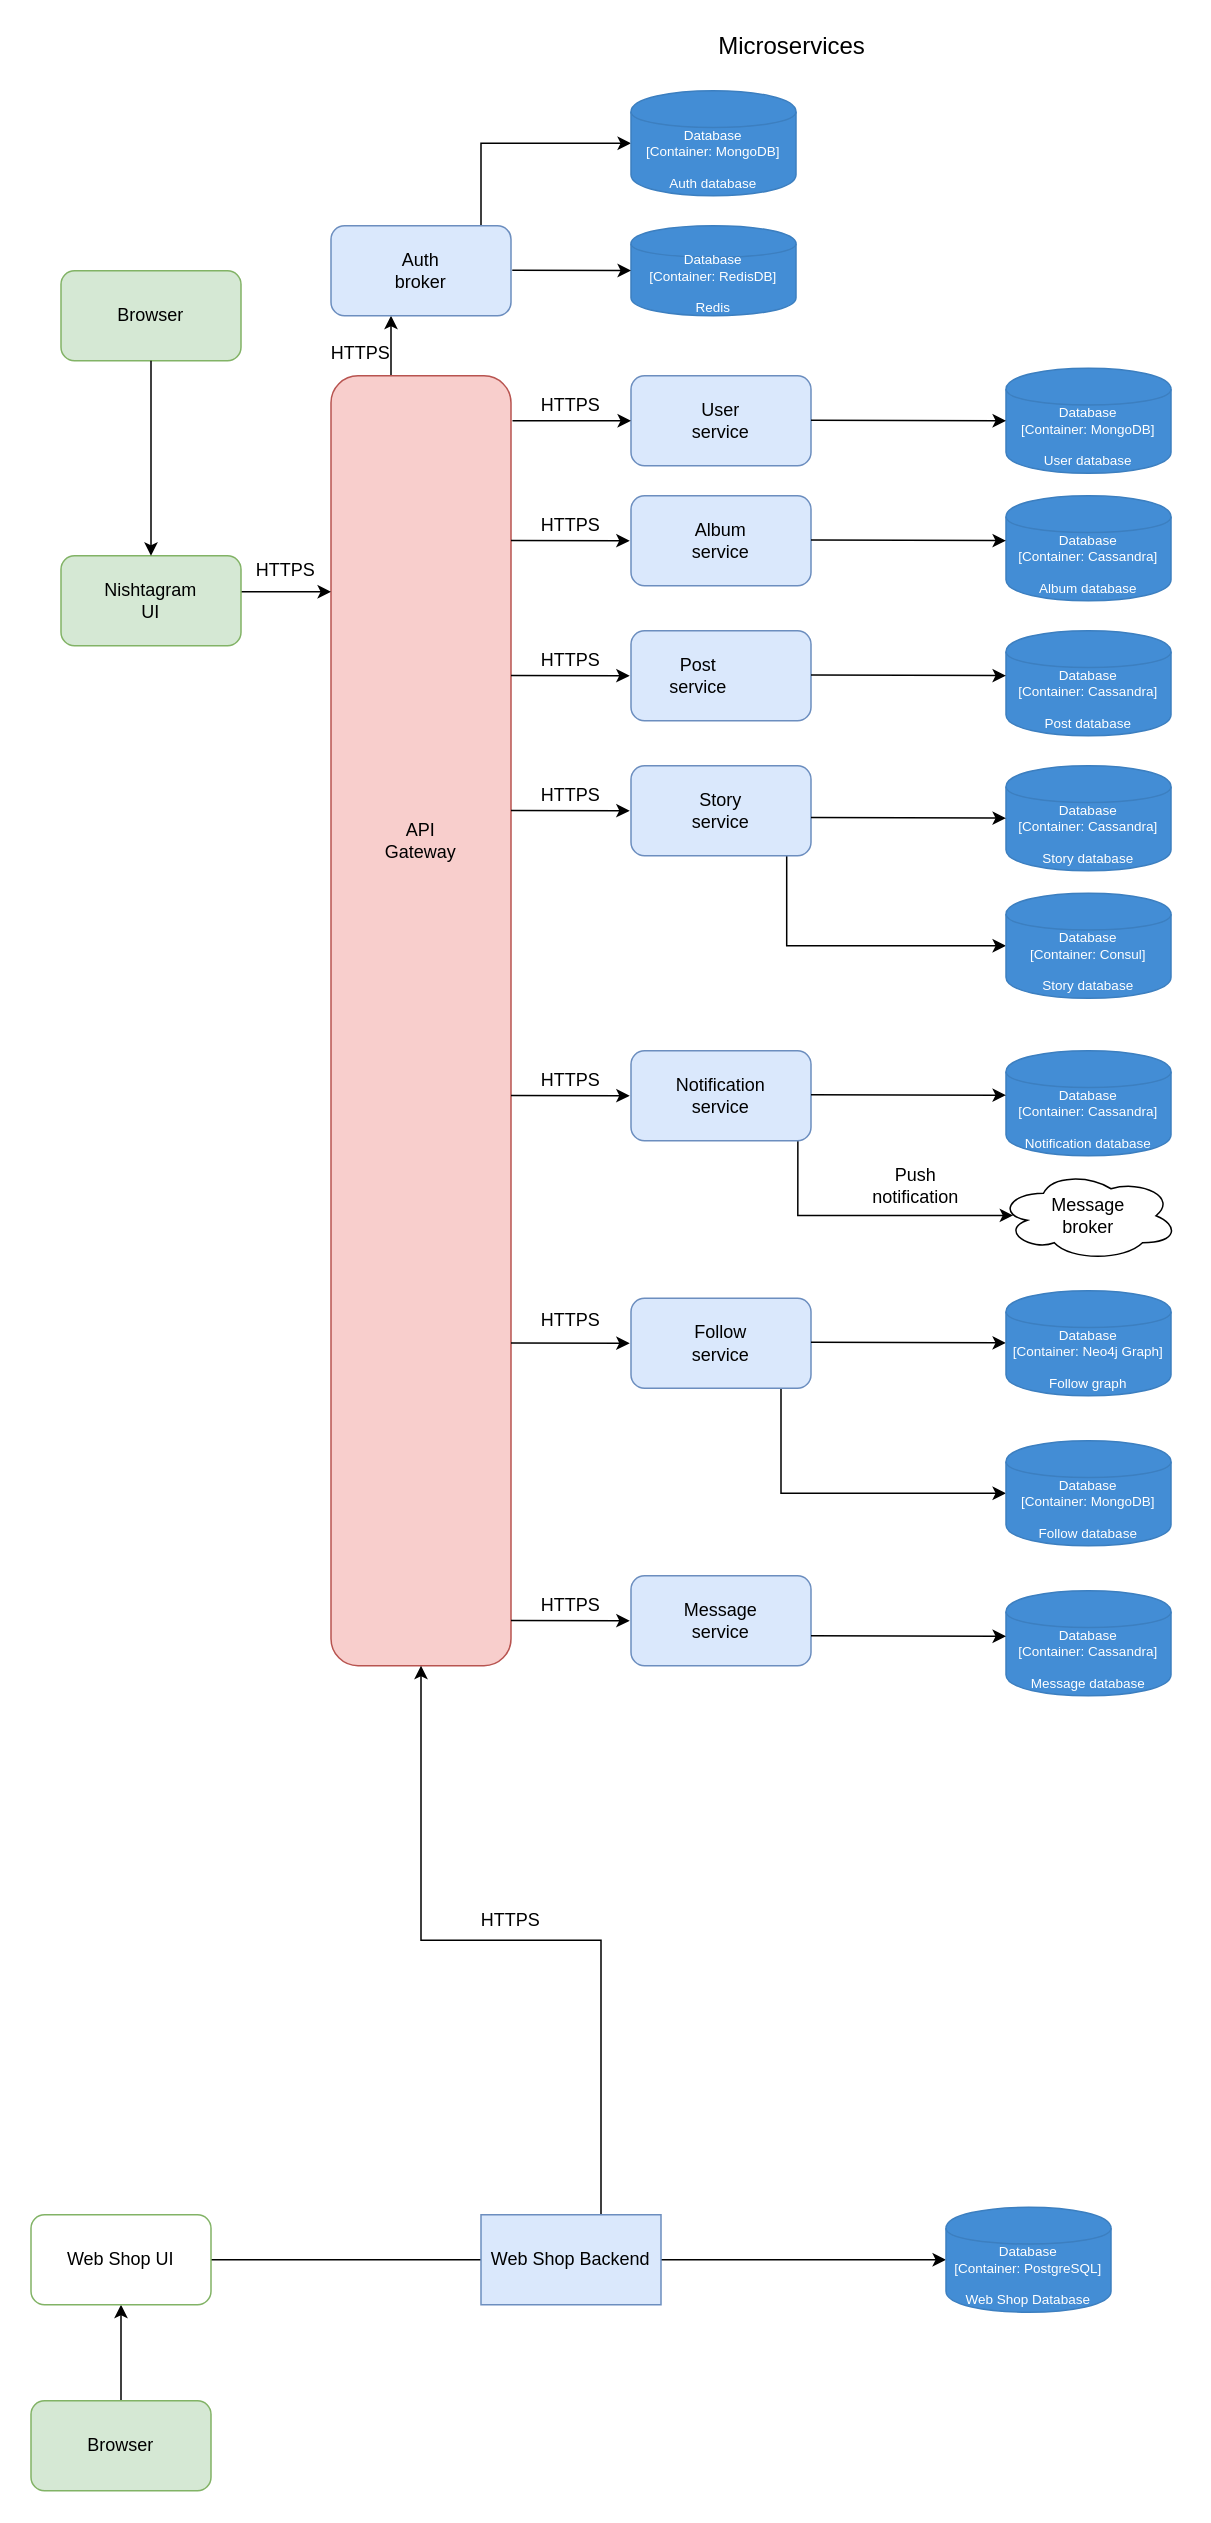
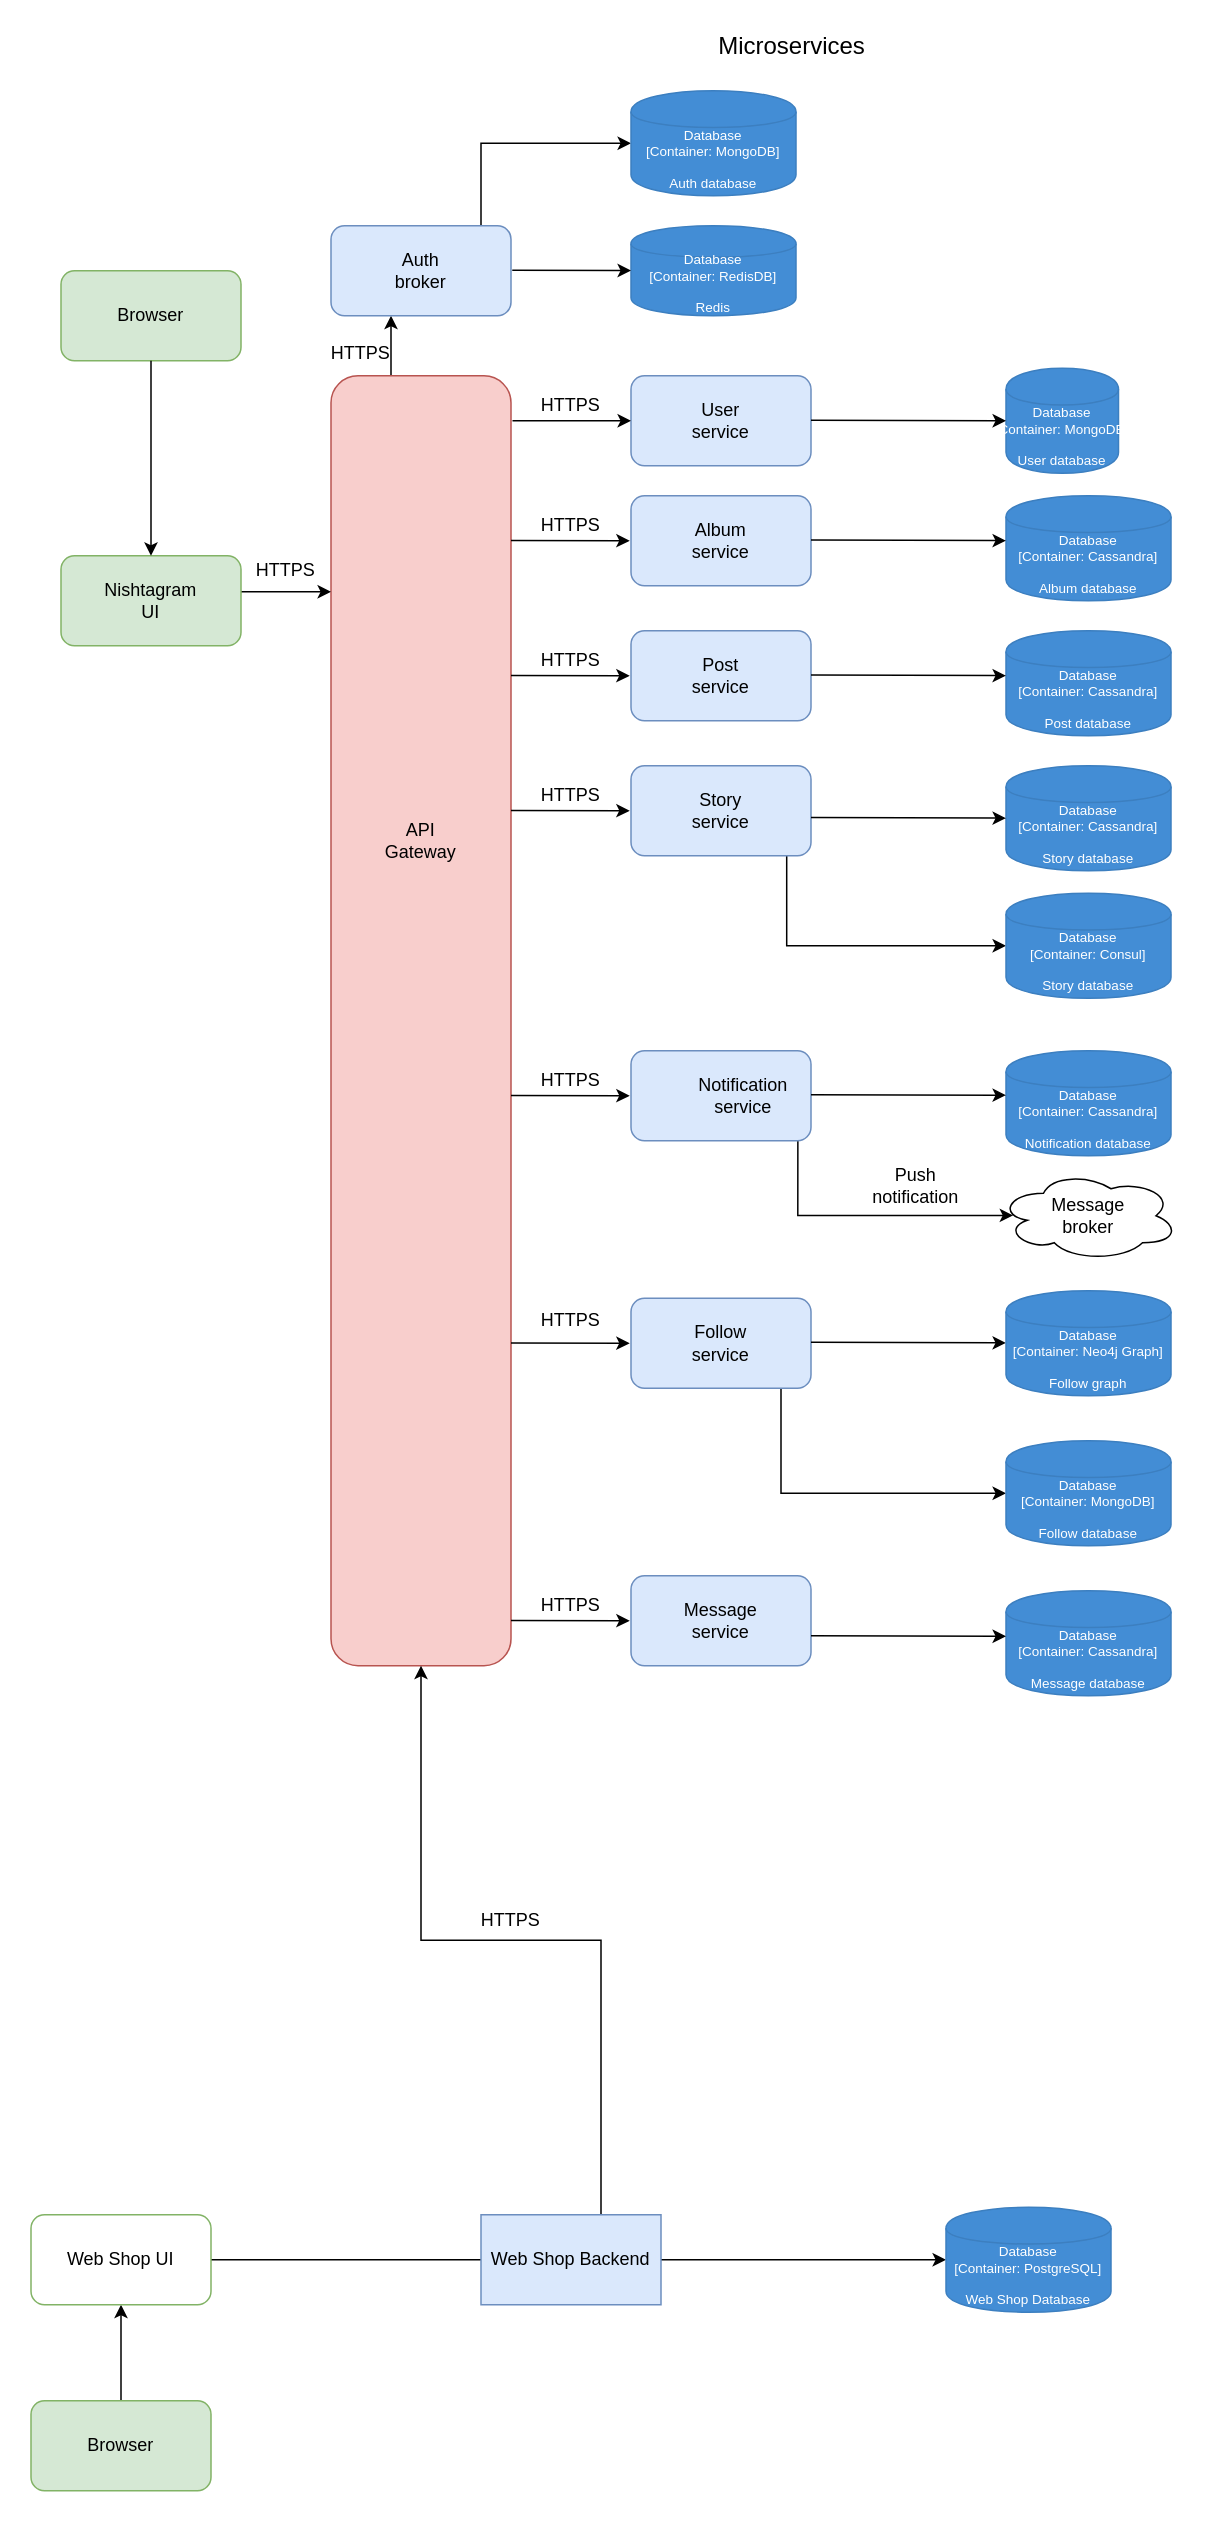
(1088, 421) -> (1062, 421)
(698, 676) -> (721, 676)
(721, 1096) -> (743, 1096)
